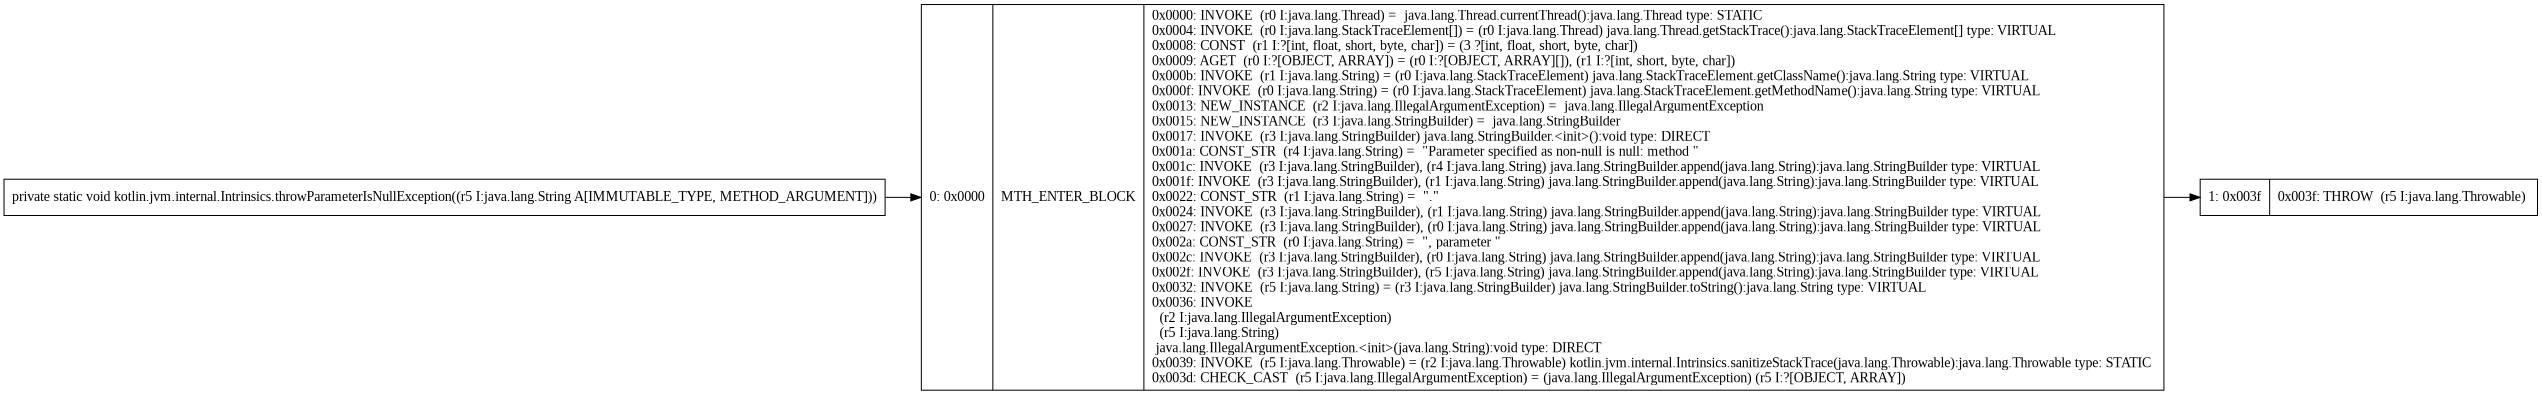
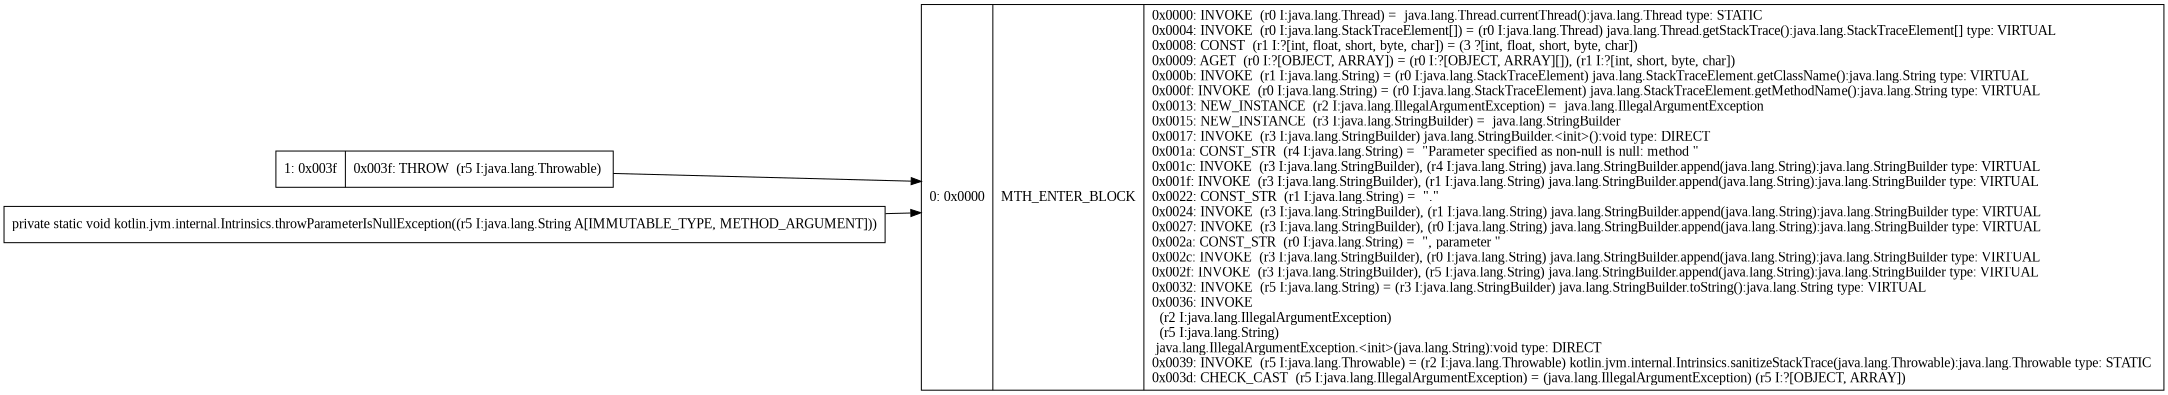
(2177, 197) -> (762, 177)
